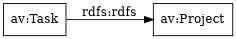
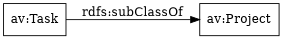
(110, 13) -> (133, 13)
